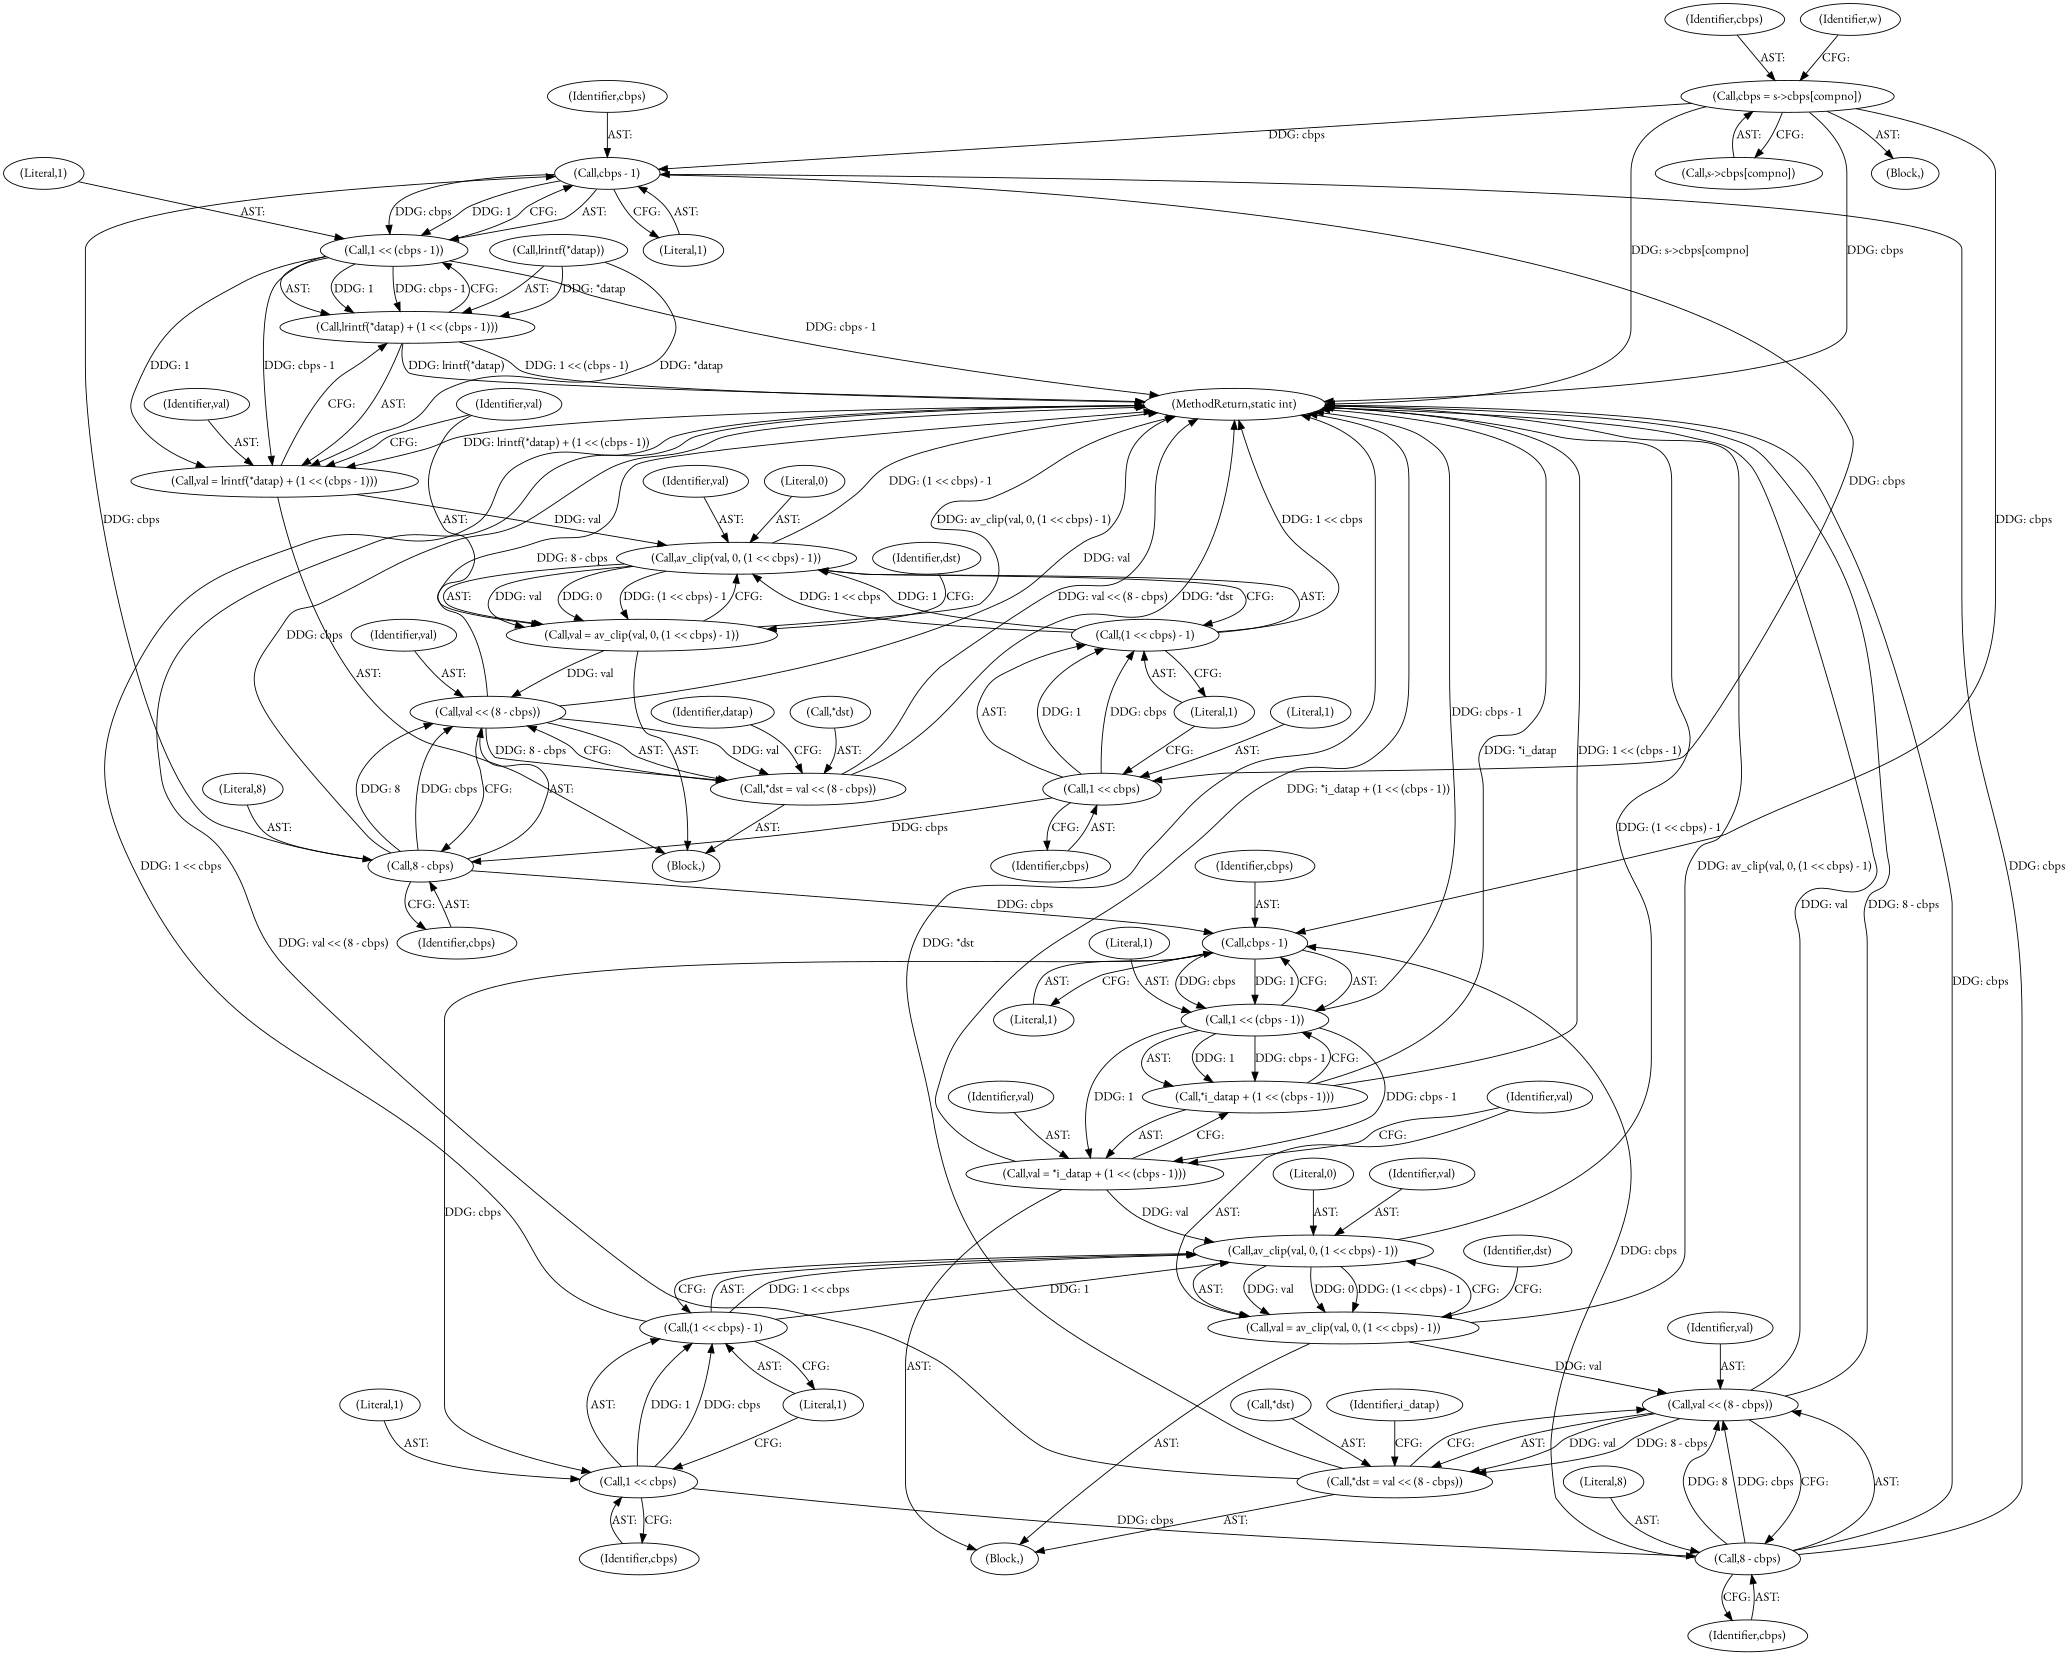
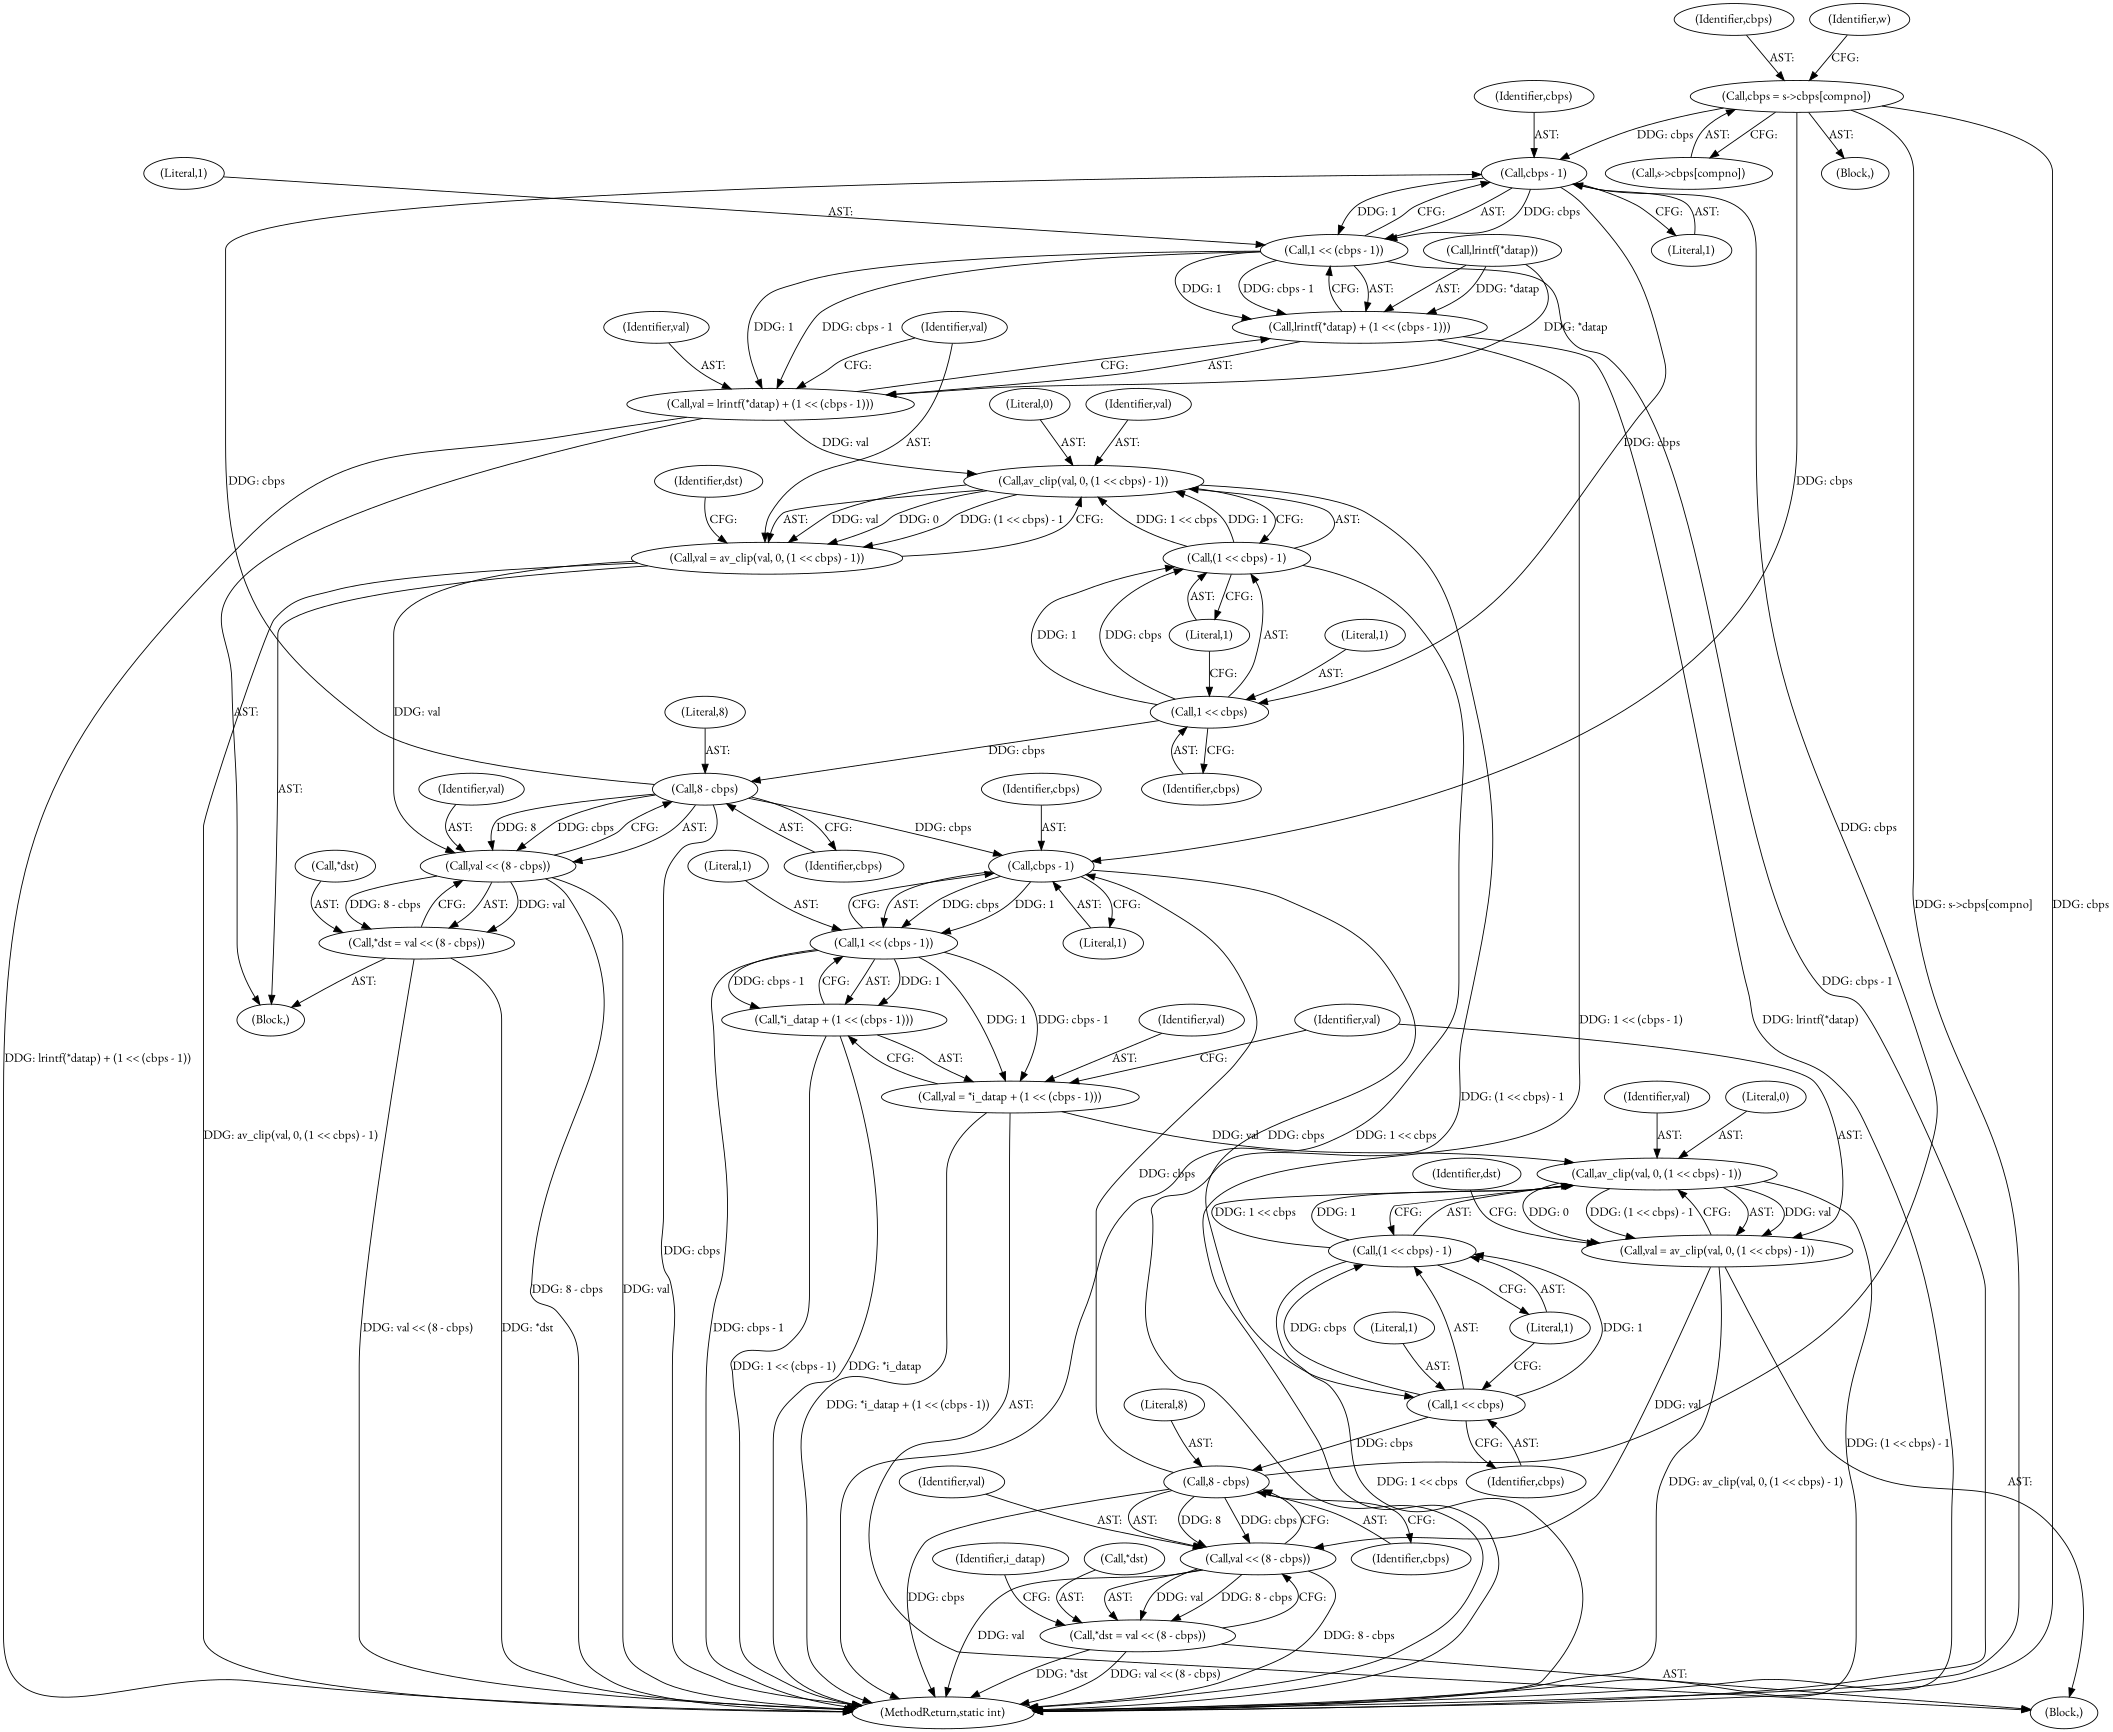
(747, 414) -> (4, 1257)
(713, 712) -> none
